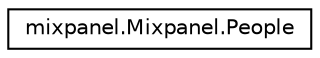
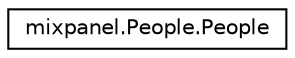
(160, 29) -> (147, 29)
